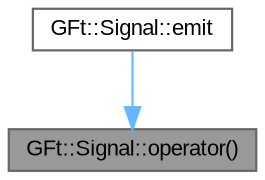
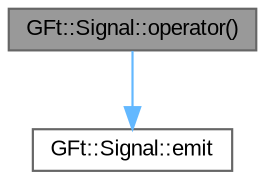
(133, 79) -> (133, 79)
